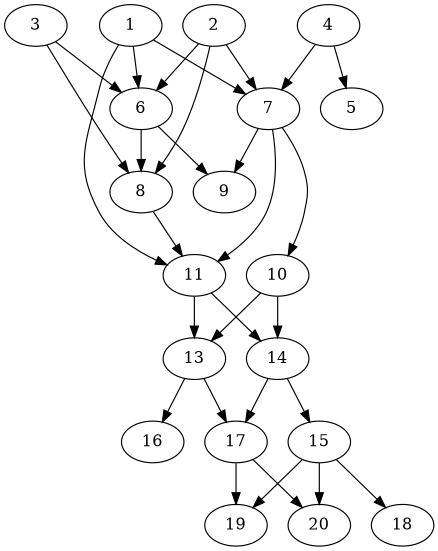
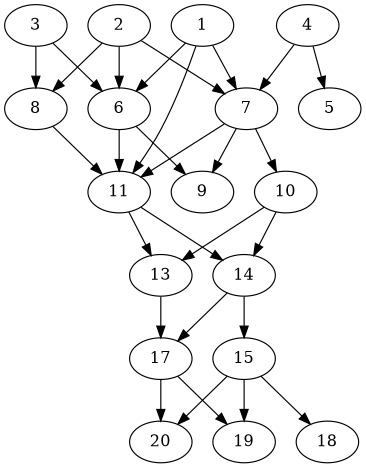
(141, 145) -> (119, 145)
(153, 442) -> none
